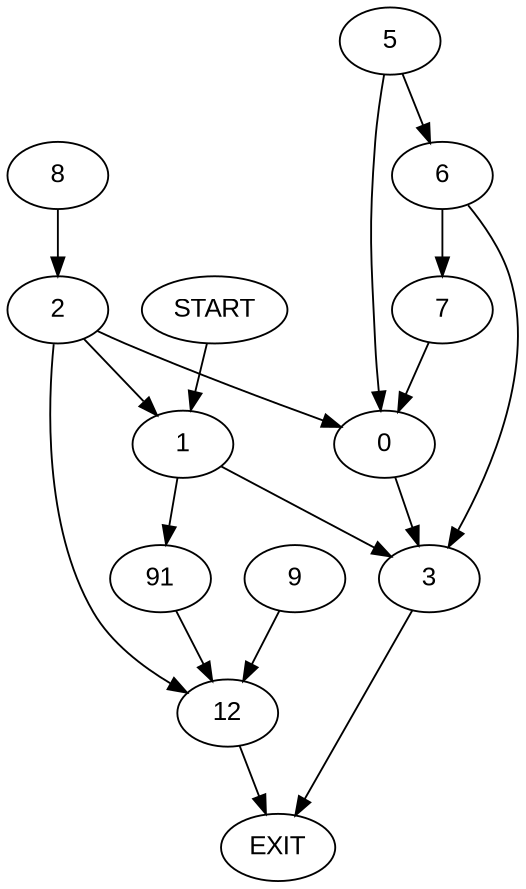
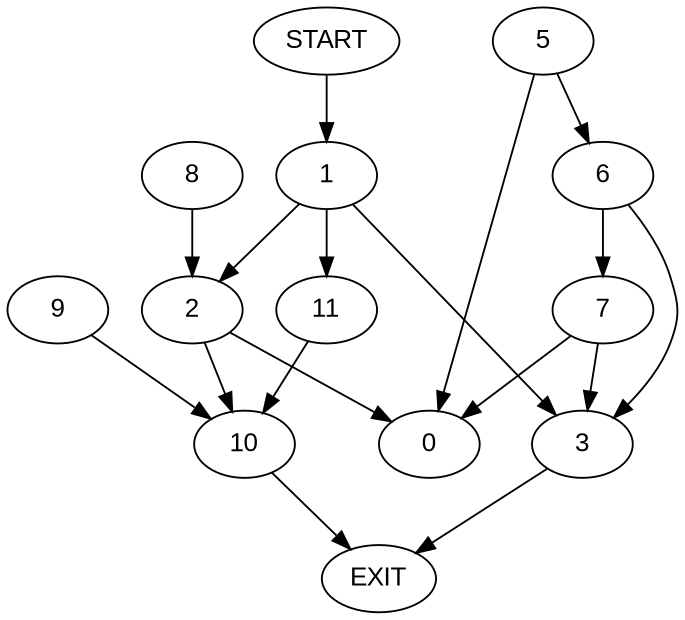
(114, 370) -> (266, 236)
(404, 503) -> (594, 367)
(161, 579) -> (327, 310)
(228, 713) -> (245, 444)
